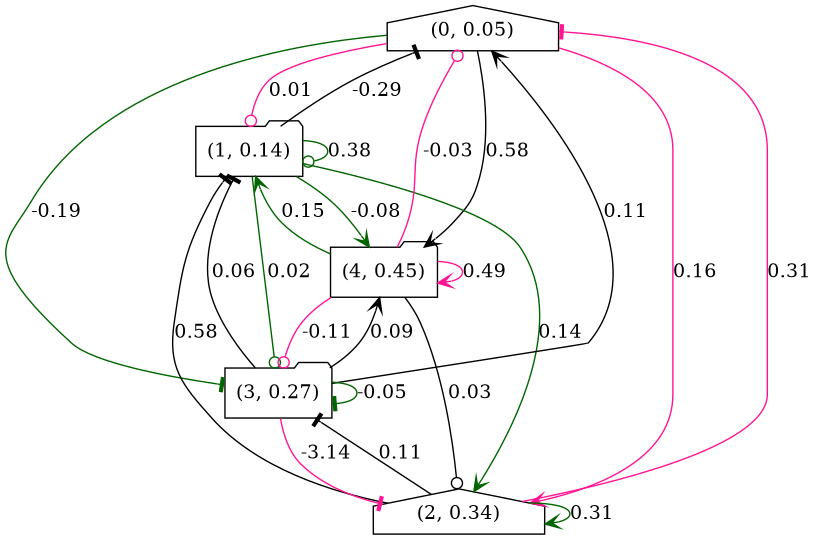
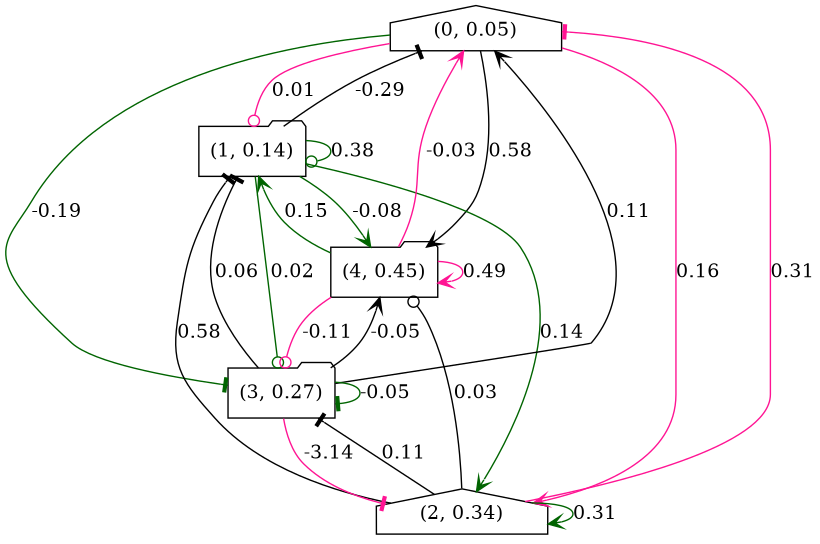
(417, 151) -> (419, 153)
(392, 333) -> (396, 333)
(441, 384) -> (451, 394)
